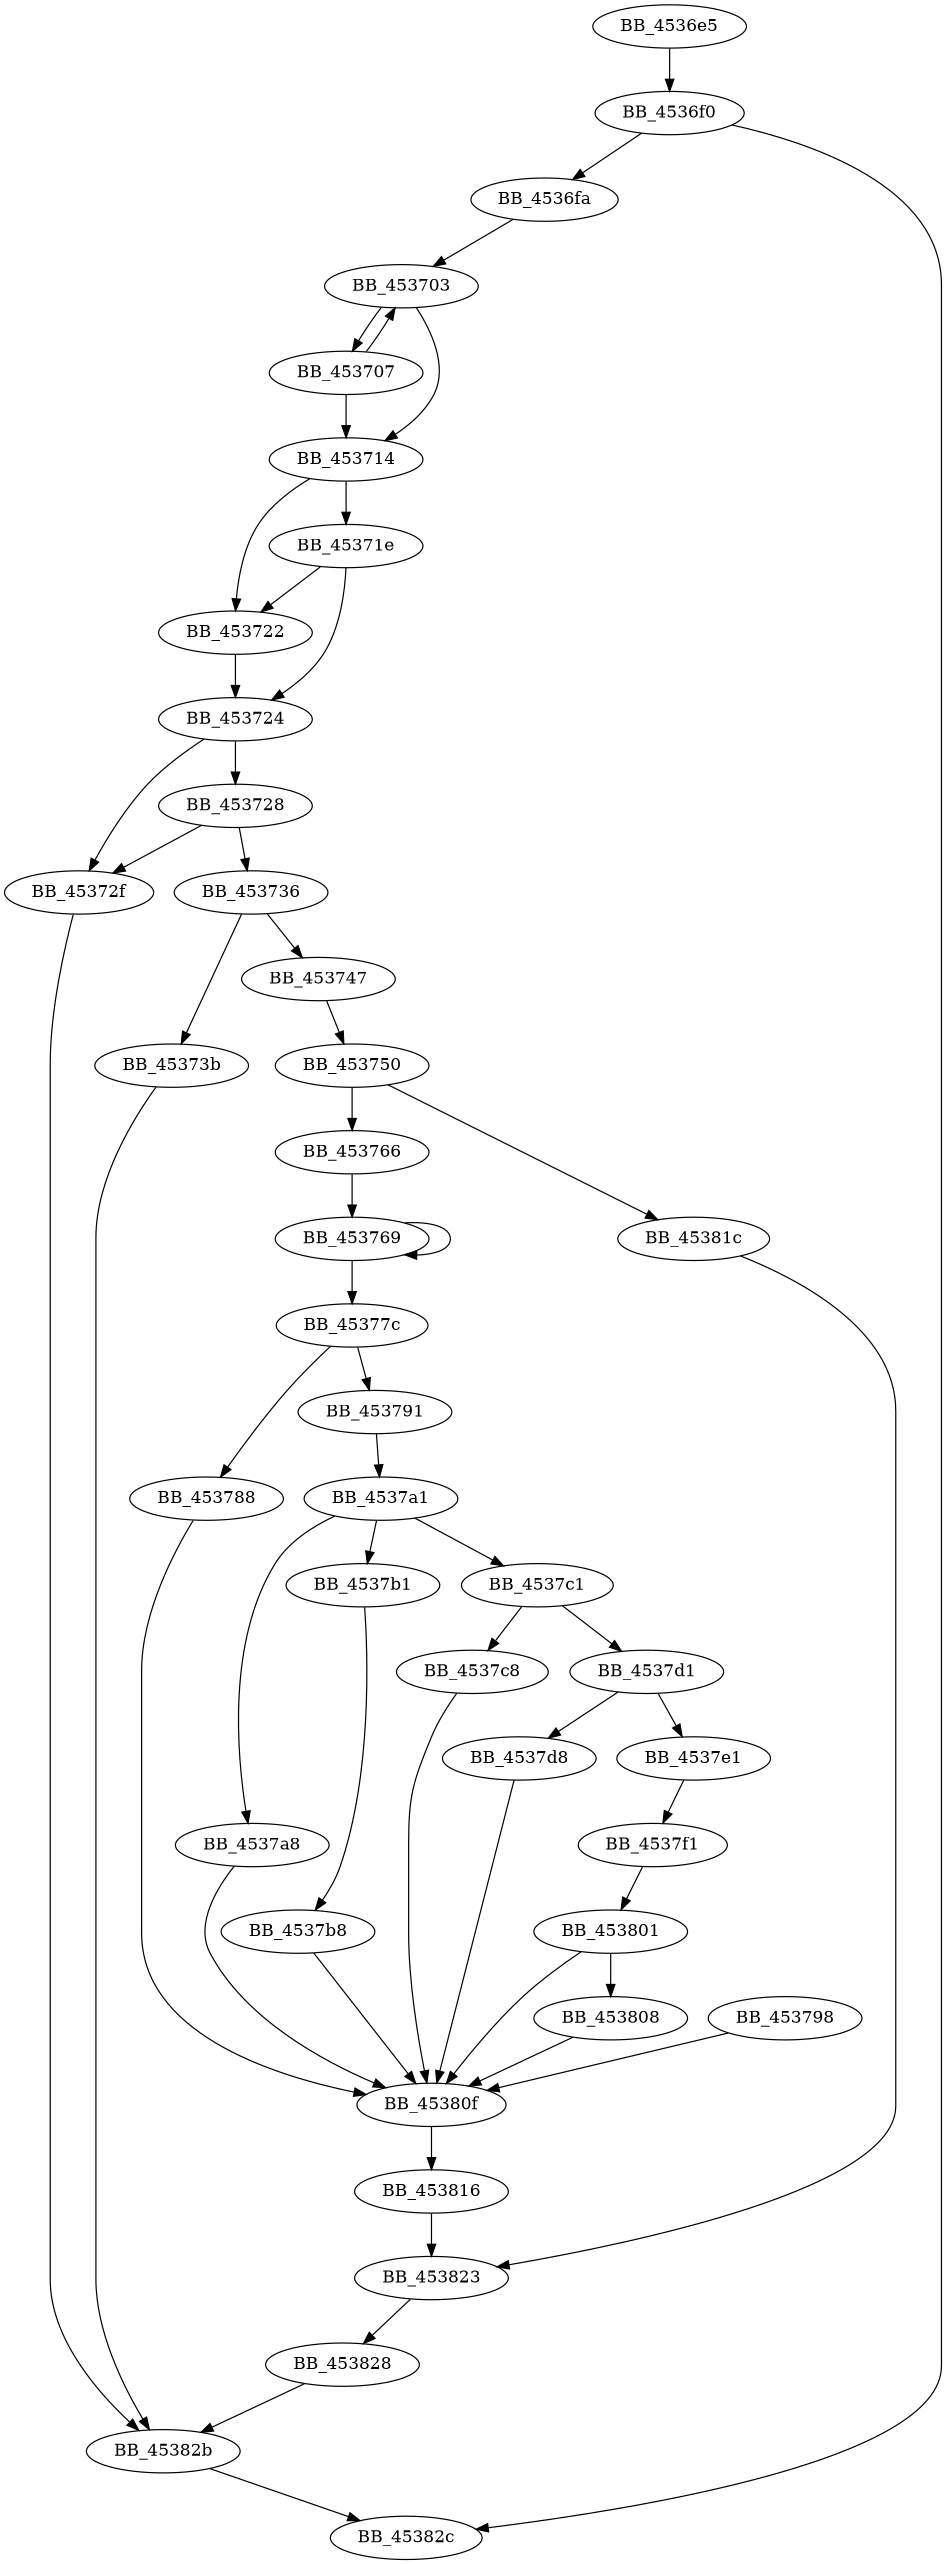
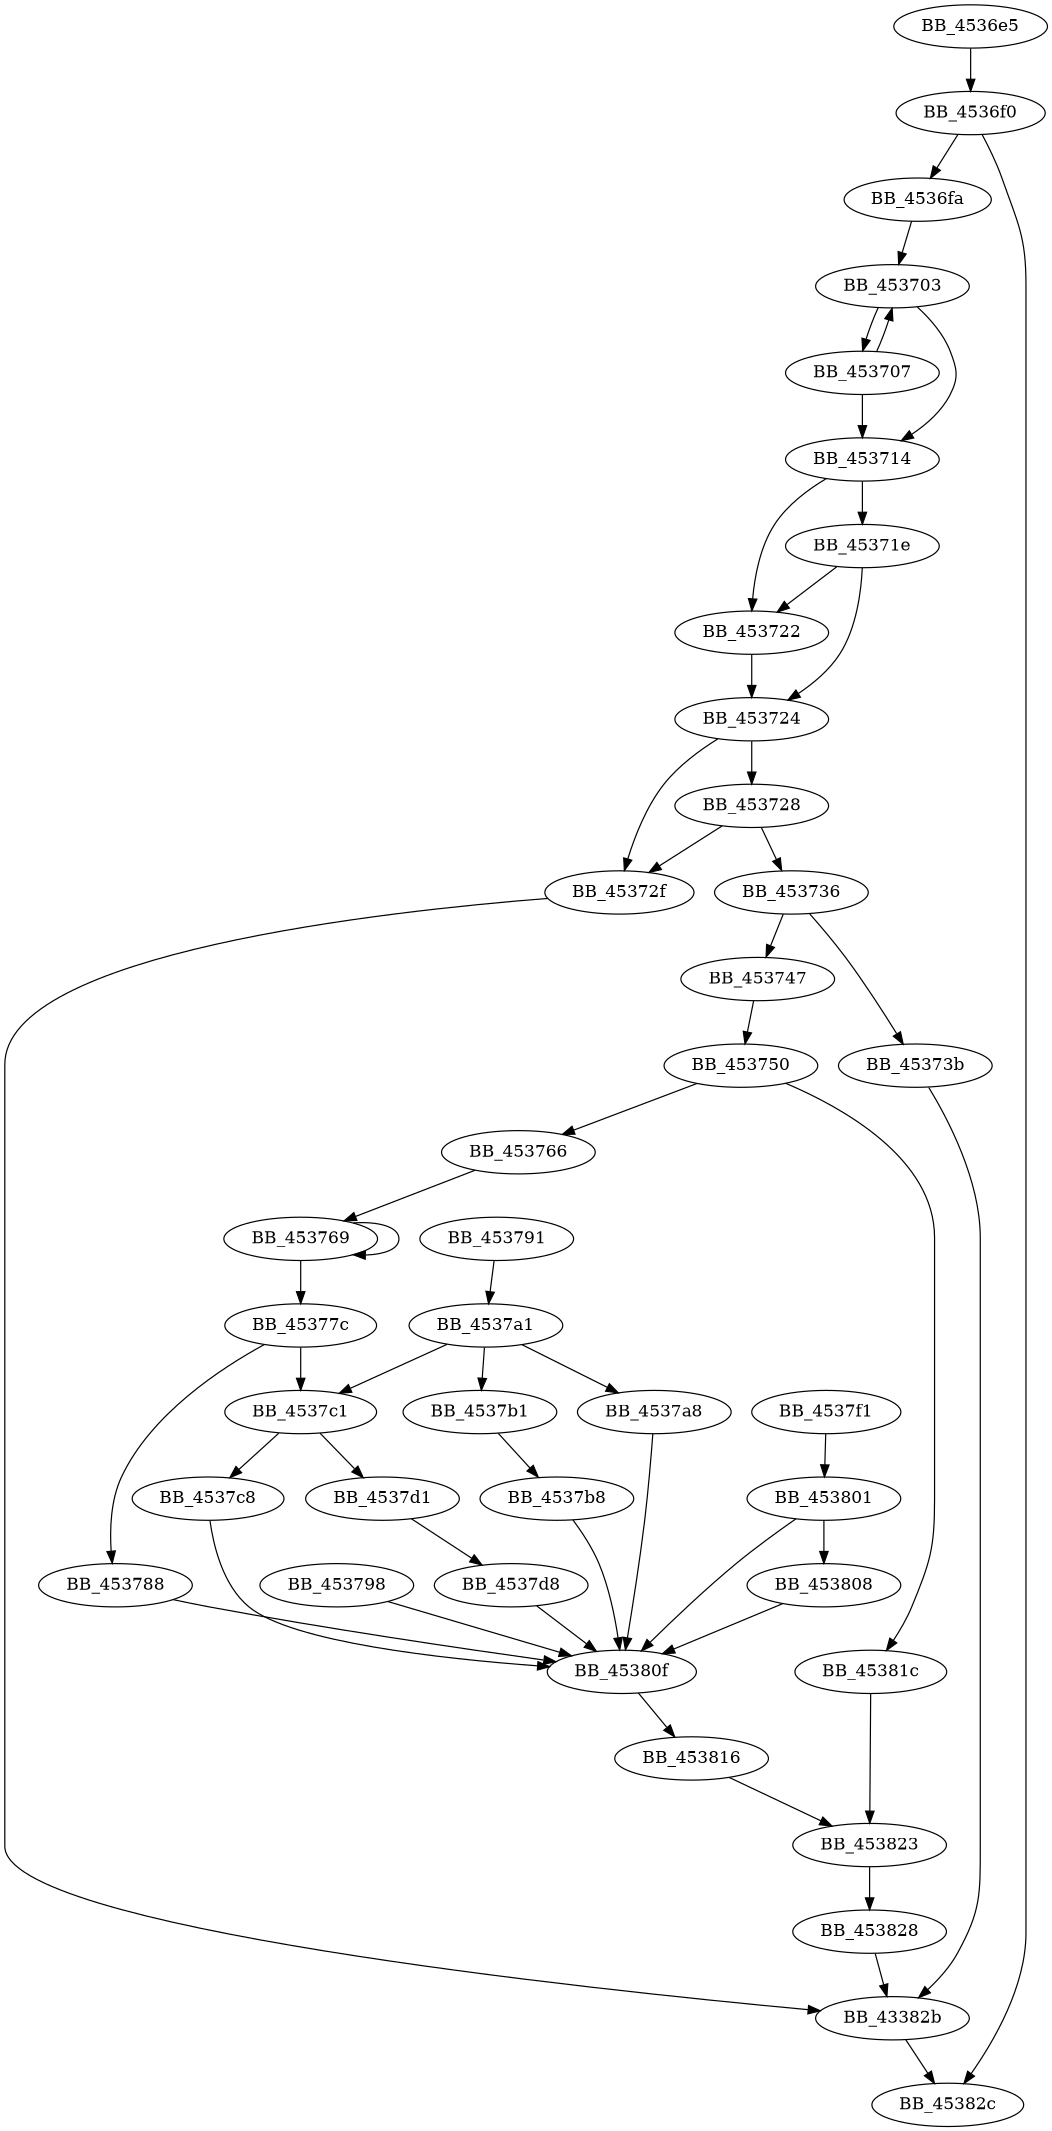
(362, 1363) -> (301, 1363)
(694, 1758) -> none
(163, 2451) -> (892, 2018)
